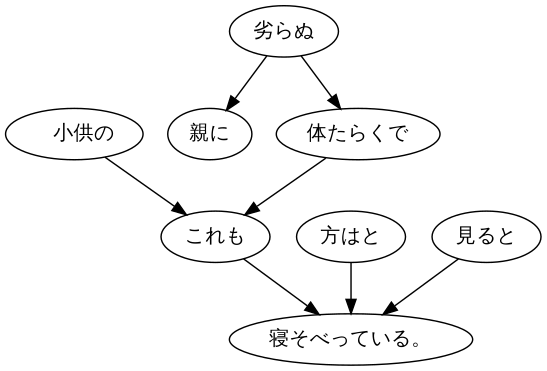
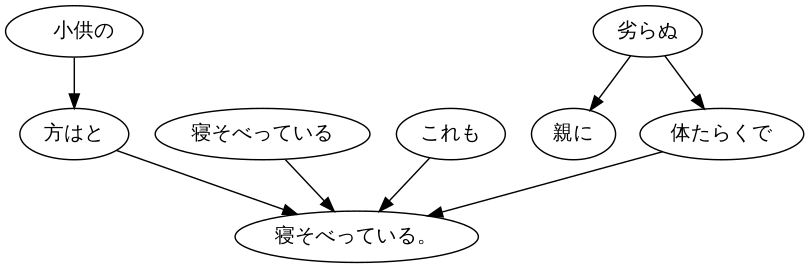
(140, 182) -> (74, 76)
(291, 182) -> (552, 182)
(487, 237) -> (263, 134)
